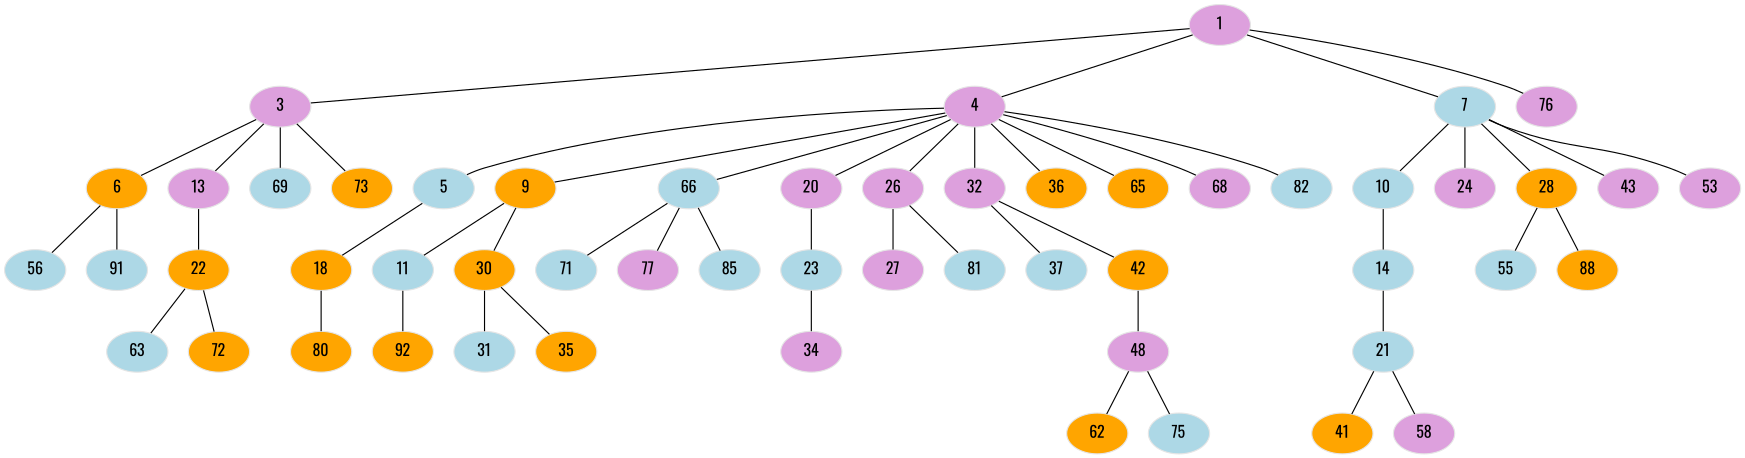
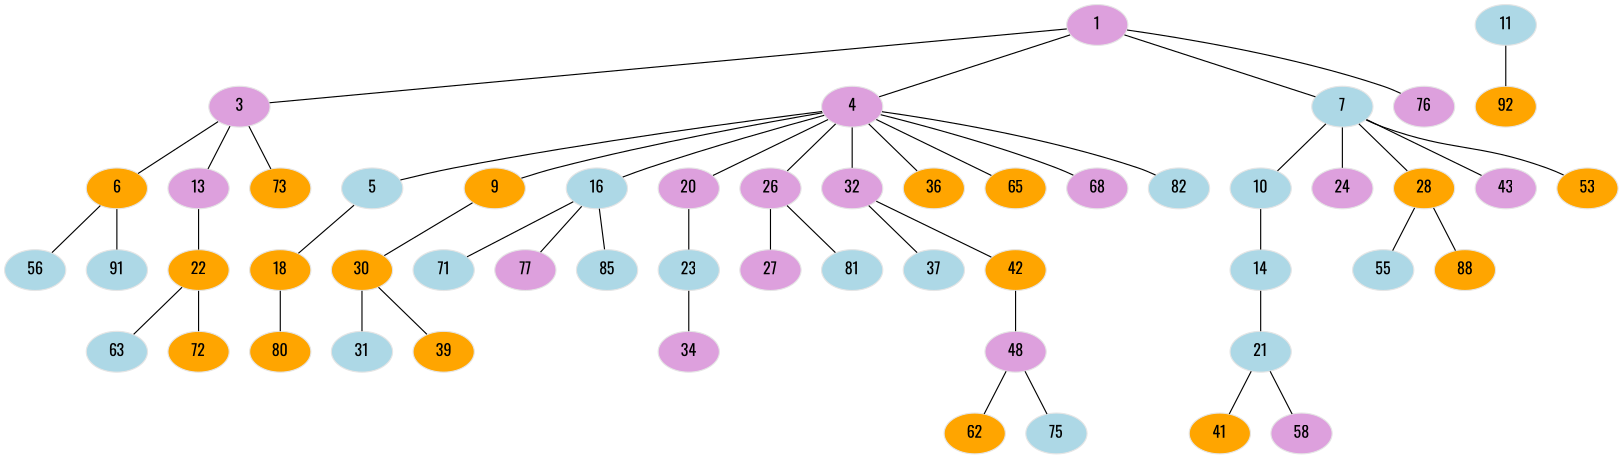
(280, 188) -> none
(689, 188) -> (597, 188)
(1710, 188) -> (1587, 188)
(464, 229) -> none
(566, 352) -> (444, 352)
